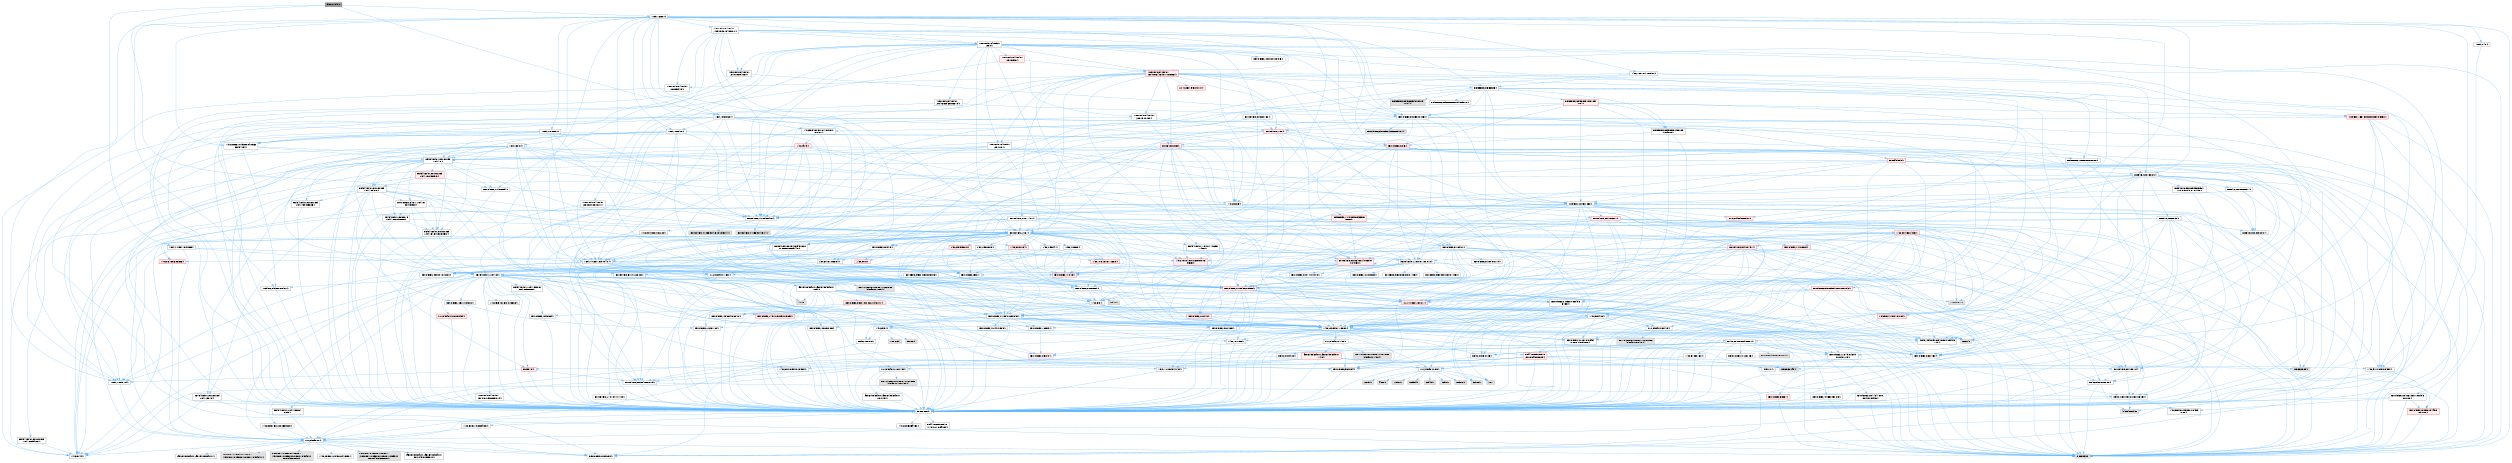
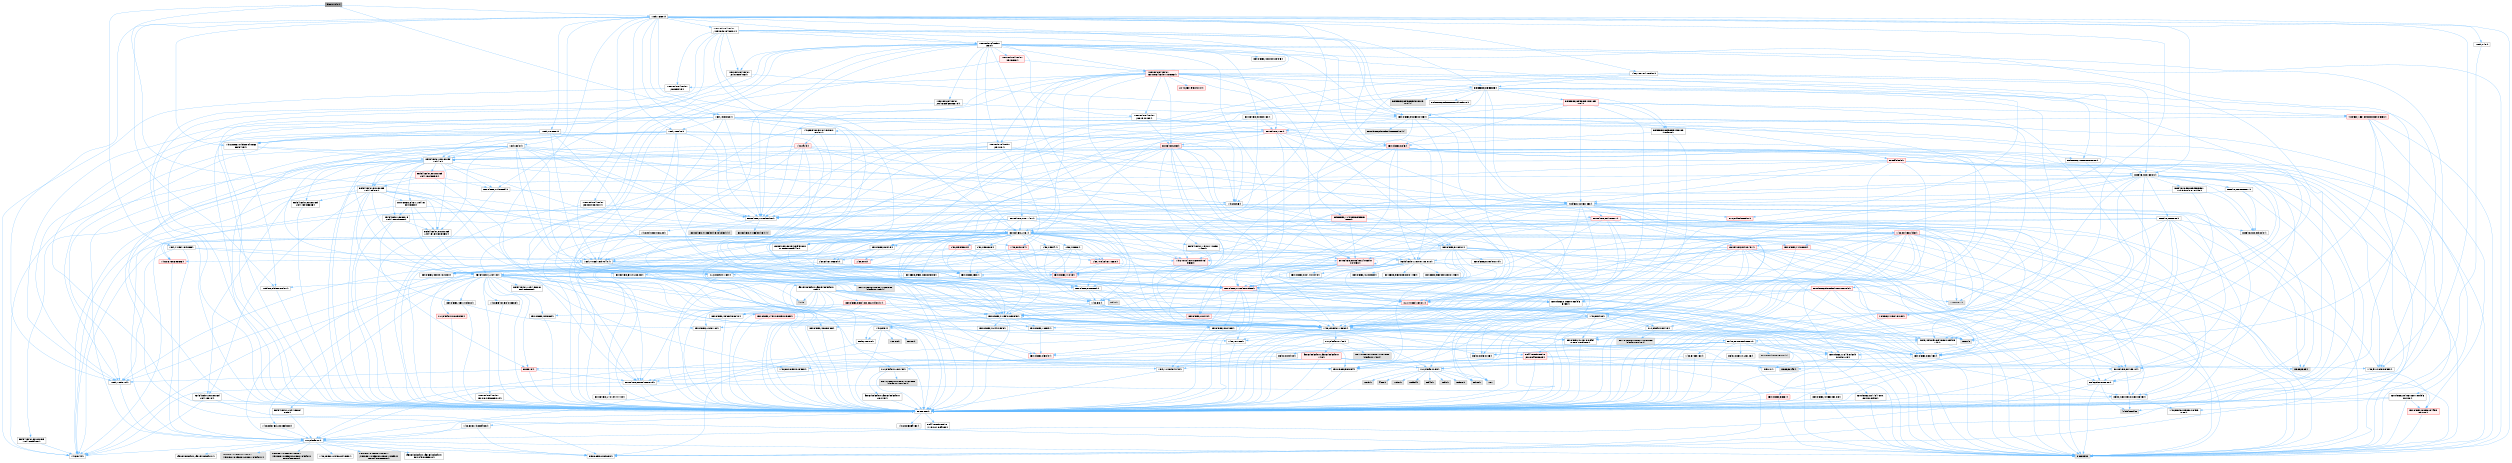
none -> (923, 229)
